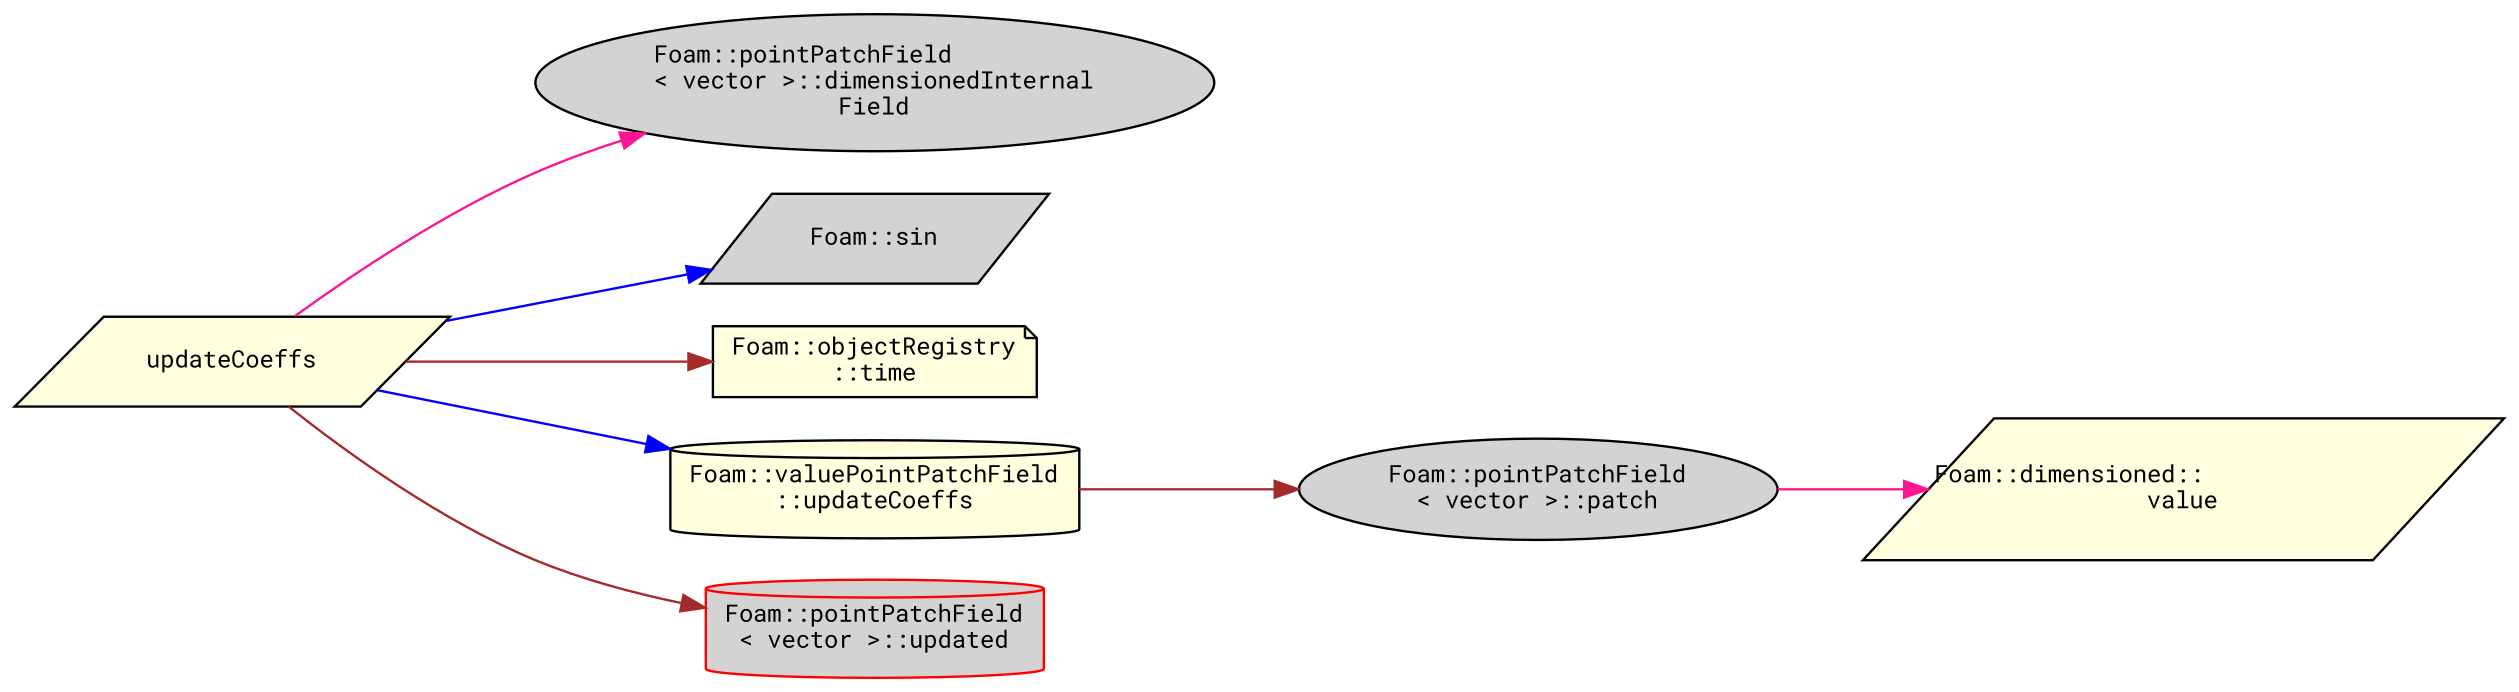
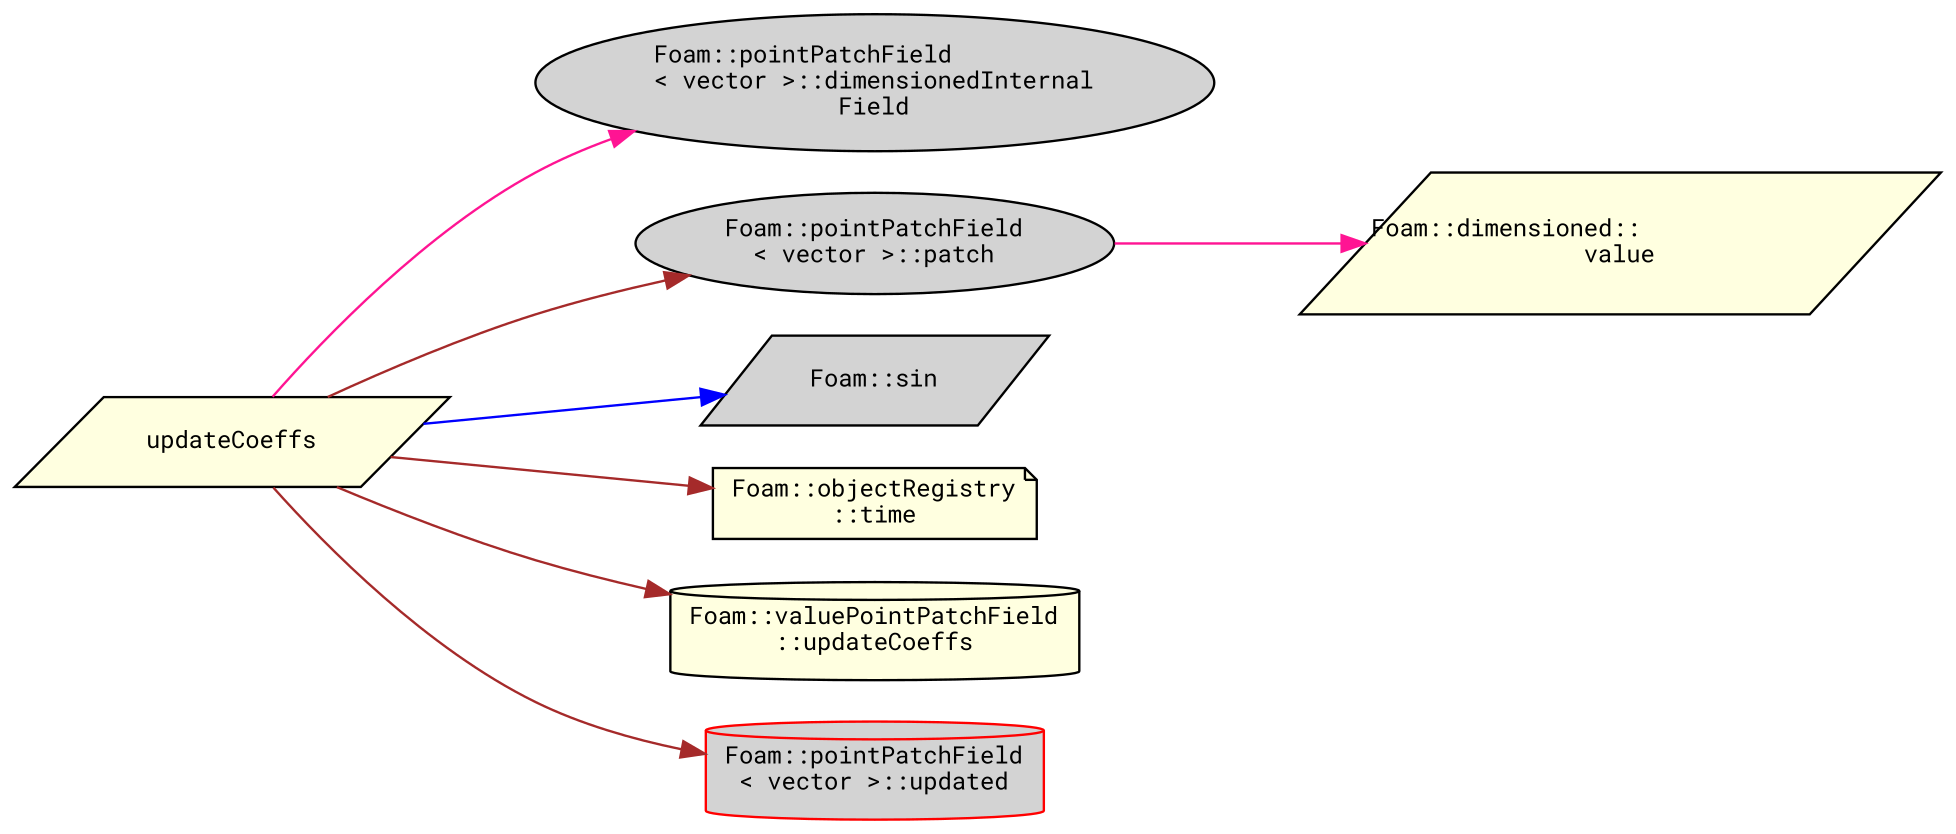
(512, 417) -> (489, 545)
(1177, 489) -> (493, 329)
